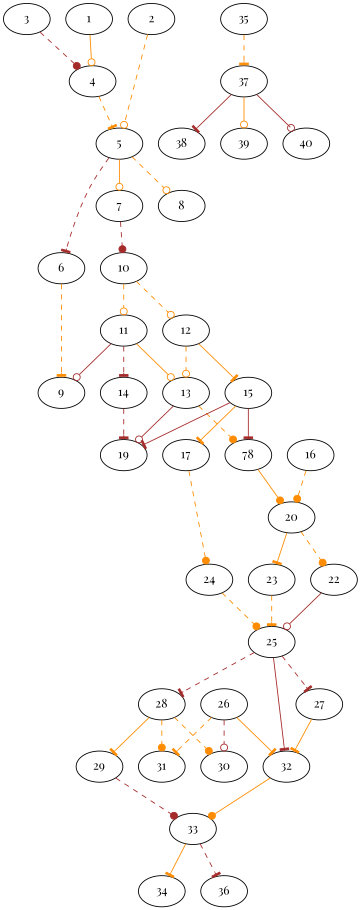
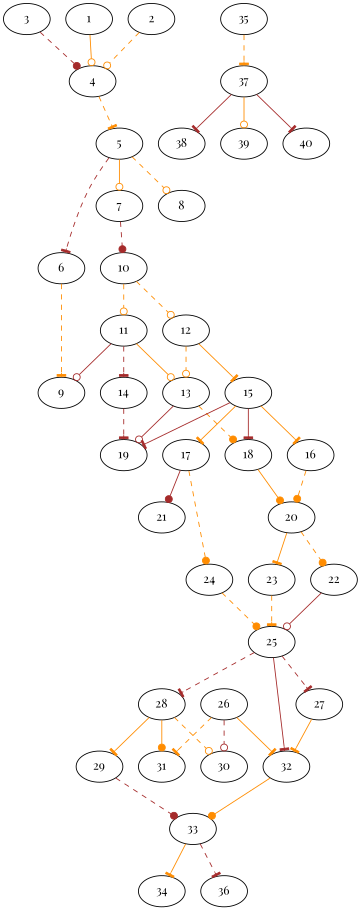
(136, 78) -> (124, 48)
(273, 111) -> (273, 111)
none -> (278, 422)
(248, 455) -> (248, 455)
none -> (162, 517)
(189, 731) -> (189, 731)
(162, 732) -> (162, 732)
